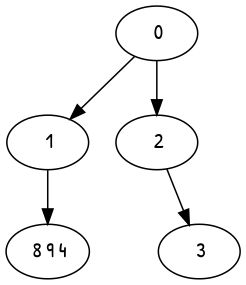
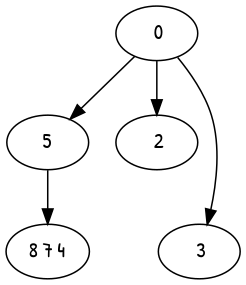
(48, 142) -> (48, 142)
(175, 190) -> (215, 129)
(48, 252) -> (48, 252)
